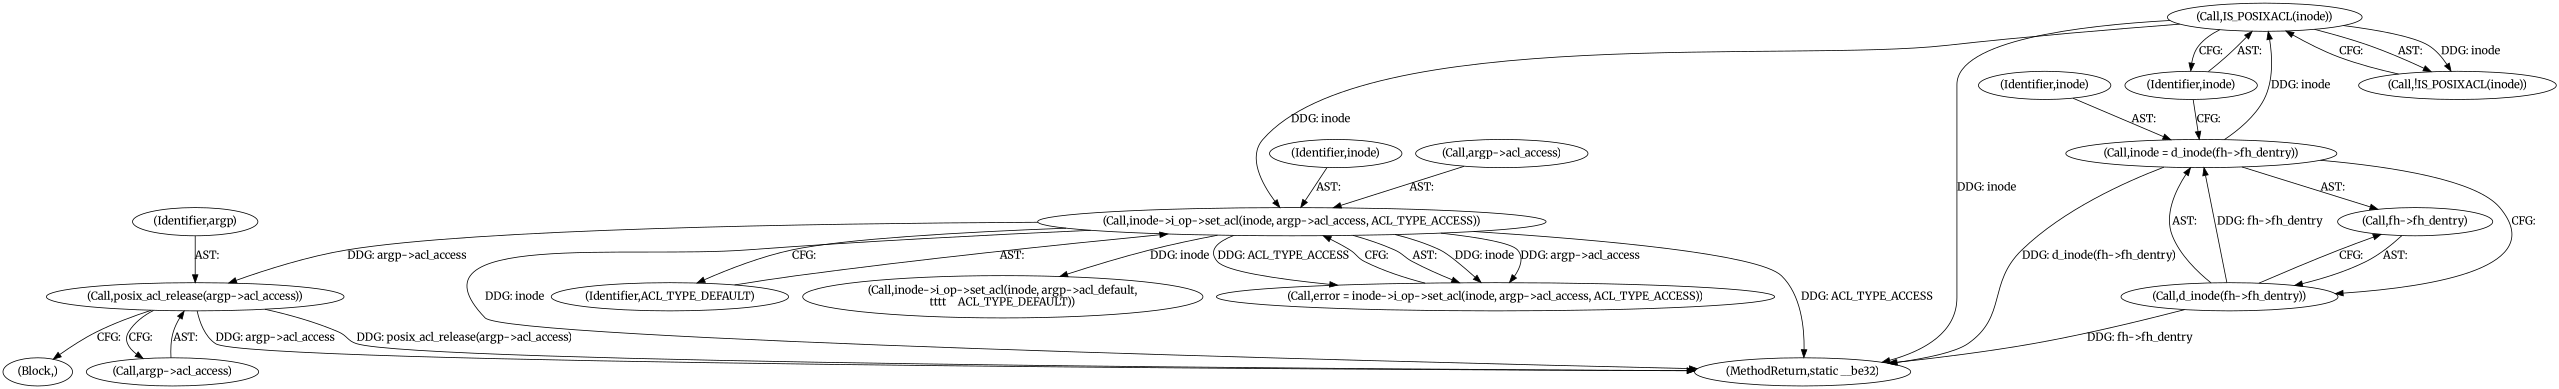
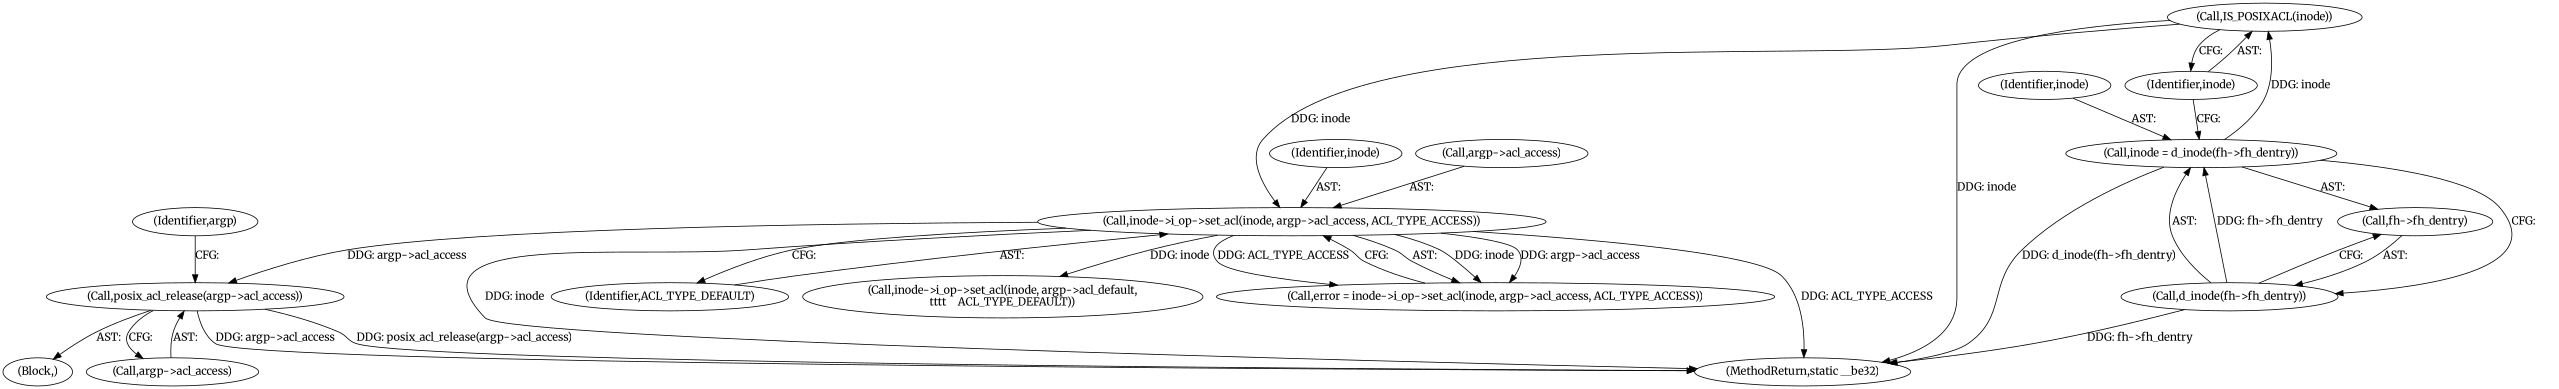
(2457, 85) -> none
(209, 256) -> (209, 256)
(110, 338) -> (110, 338)
